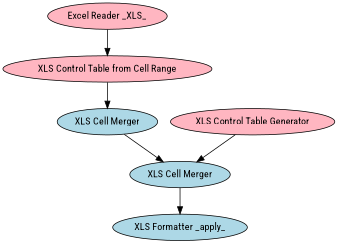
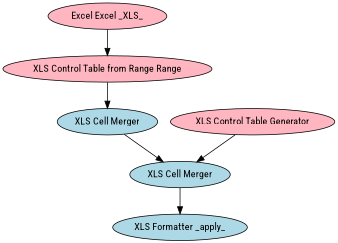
(107, 16) -> (107, 16)
(107, 69) -> (107, 69)
